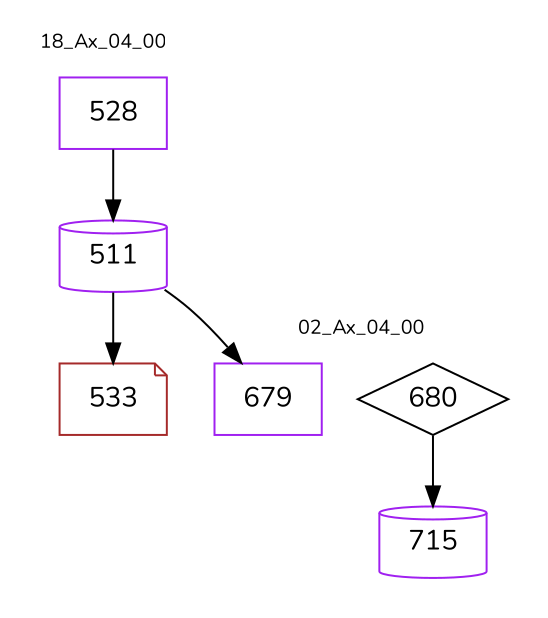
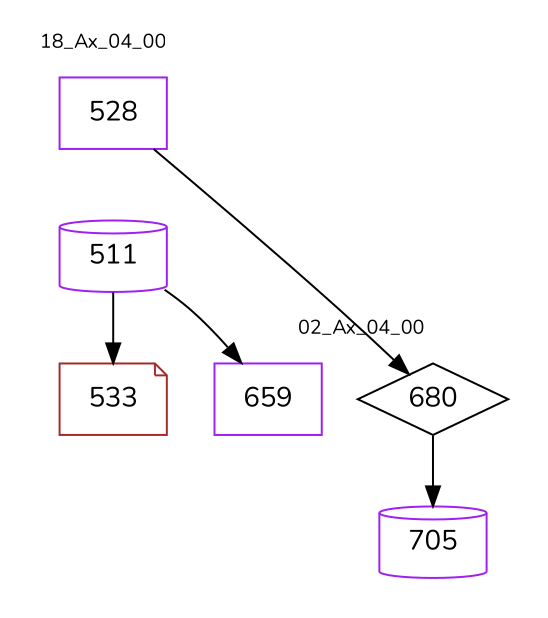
(113, 175) -> (275, 253)
(268, 399) -> (268, 399)
(433, 542) -> (433, 542)
